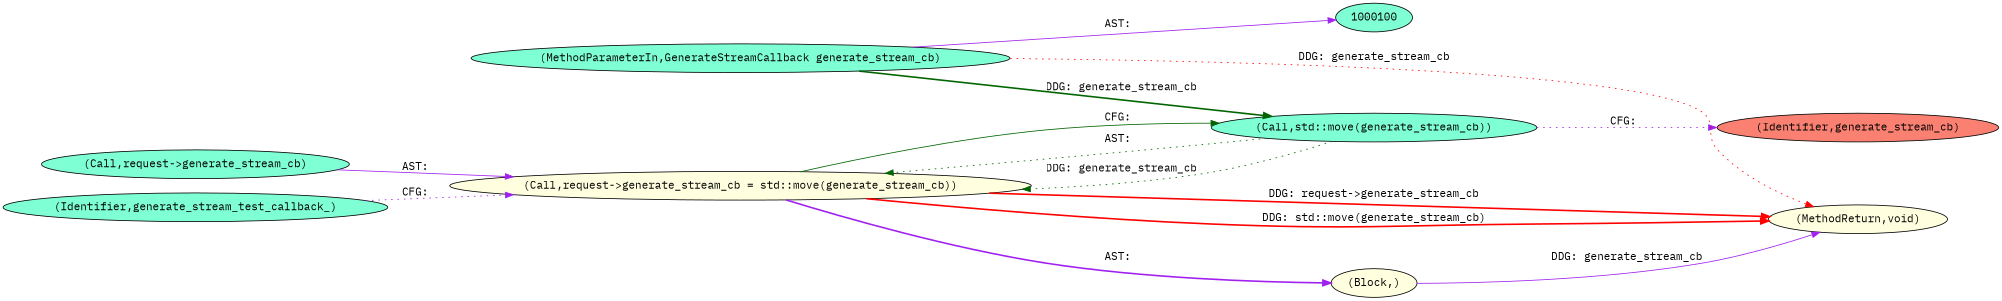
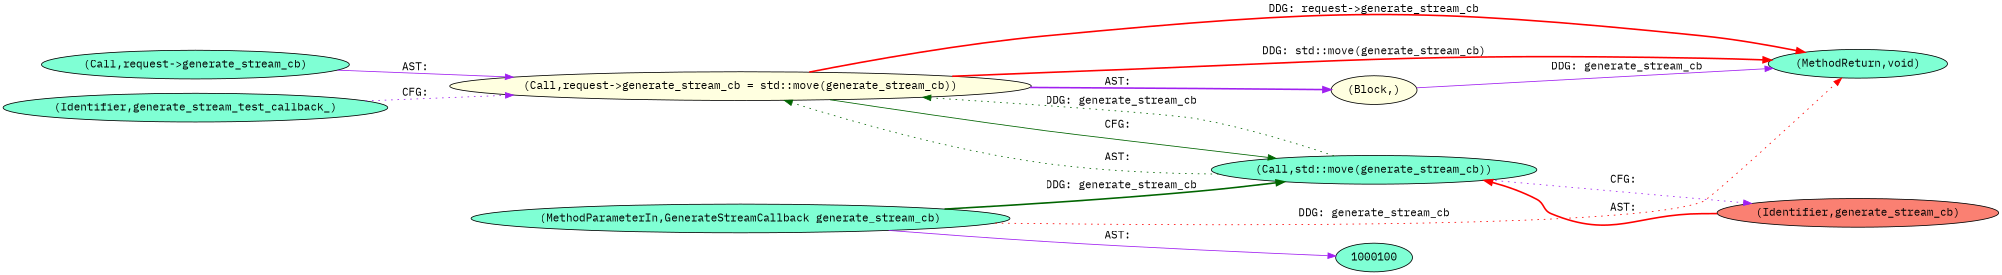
(1858, 219) -> (1858, 64)
none -> (1600, 225)
